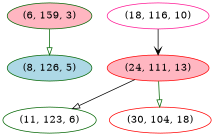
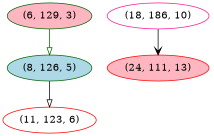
(50, 16) -> (50, 16)
(158, 16) -> (158, 16)
(107, 93) -> (50, 91)
(50, 120) -> (50, 120)
(160, 120) -> none
